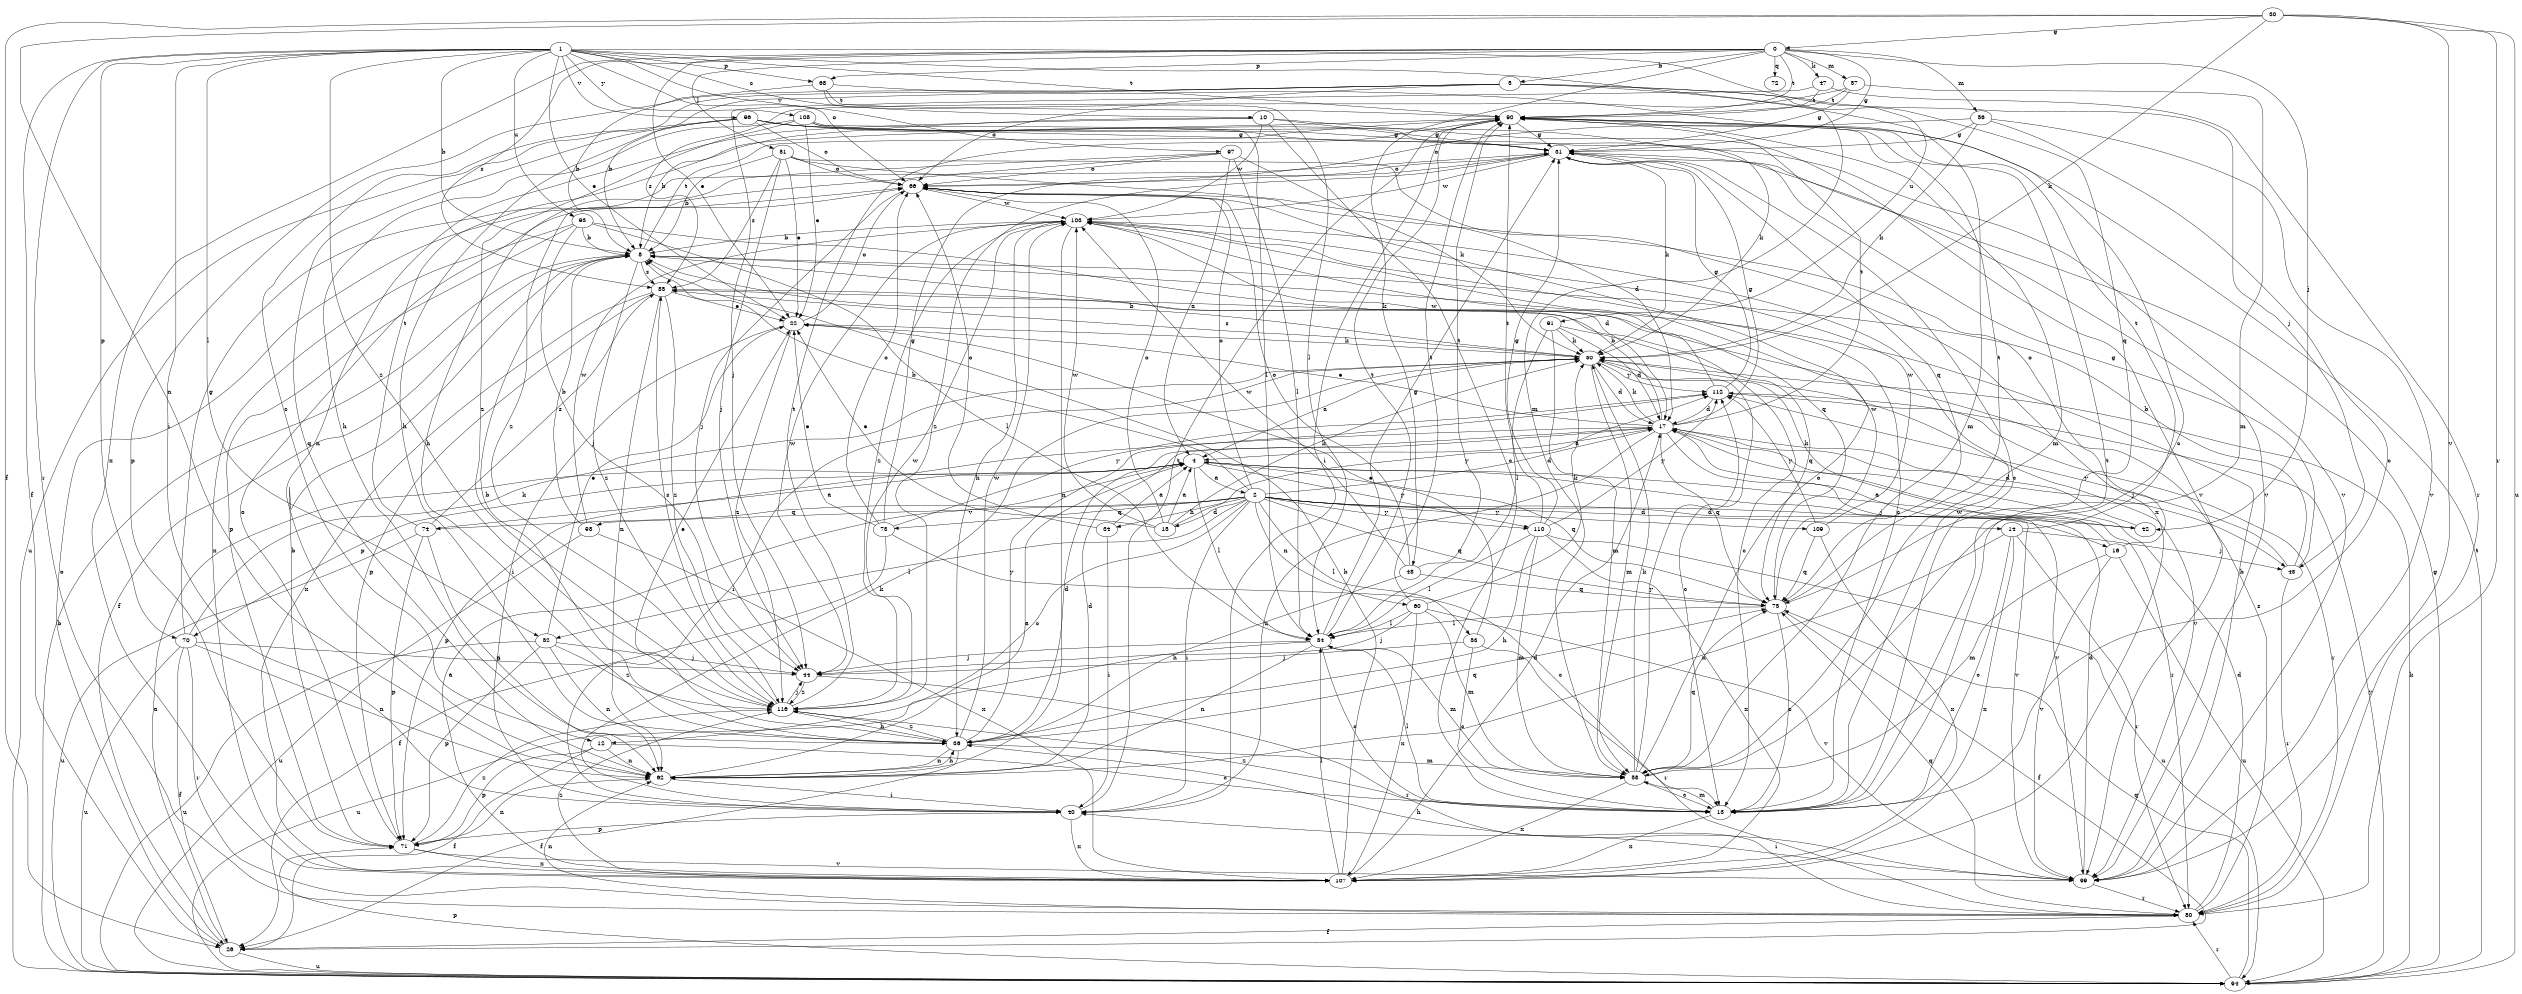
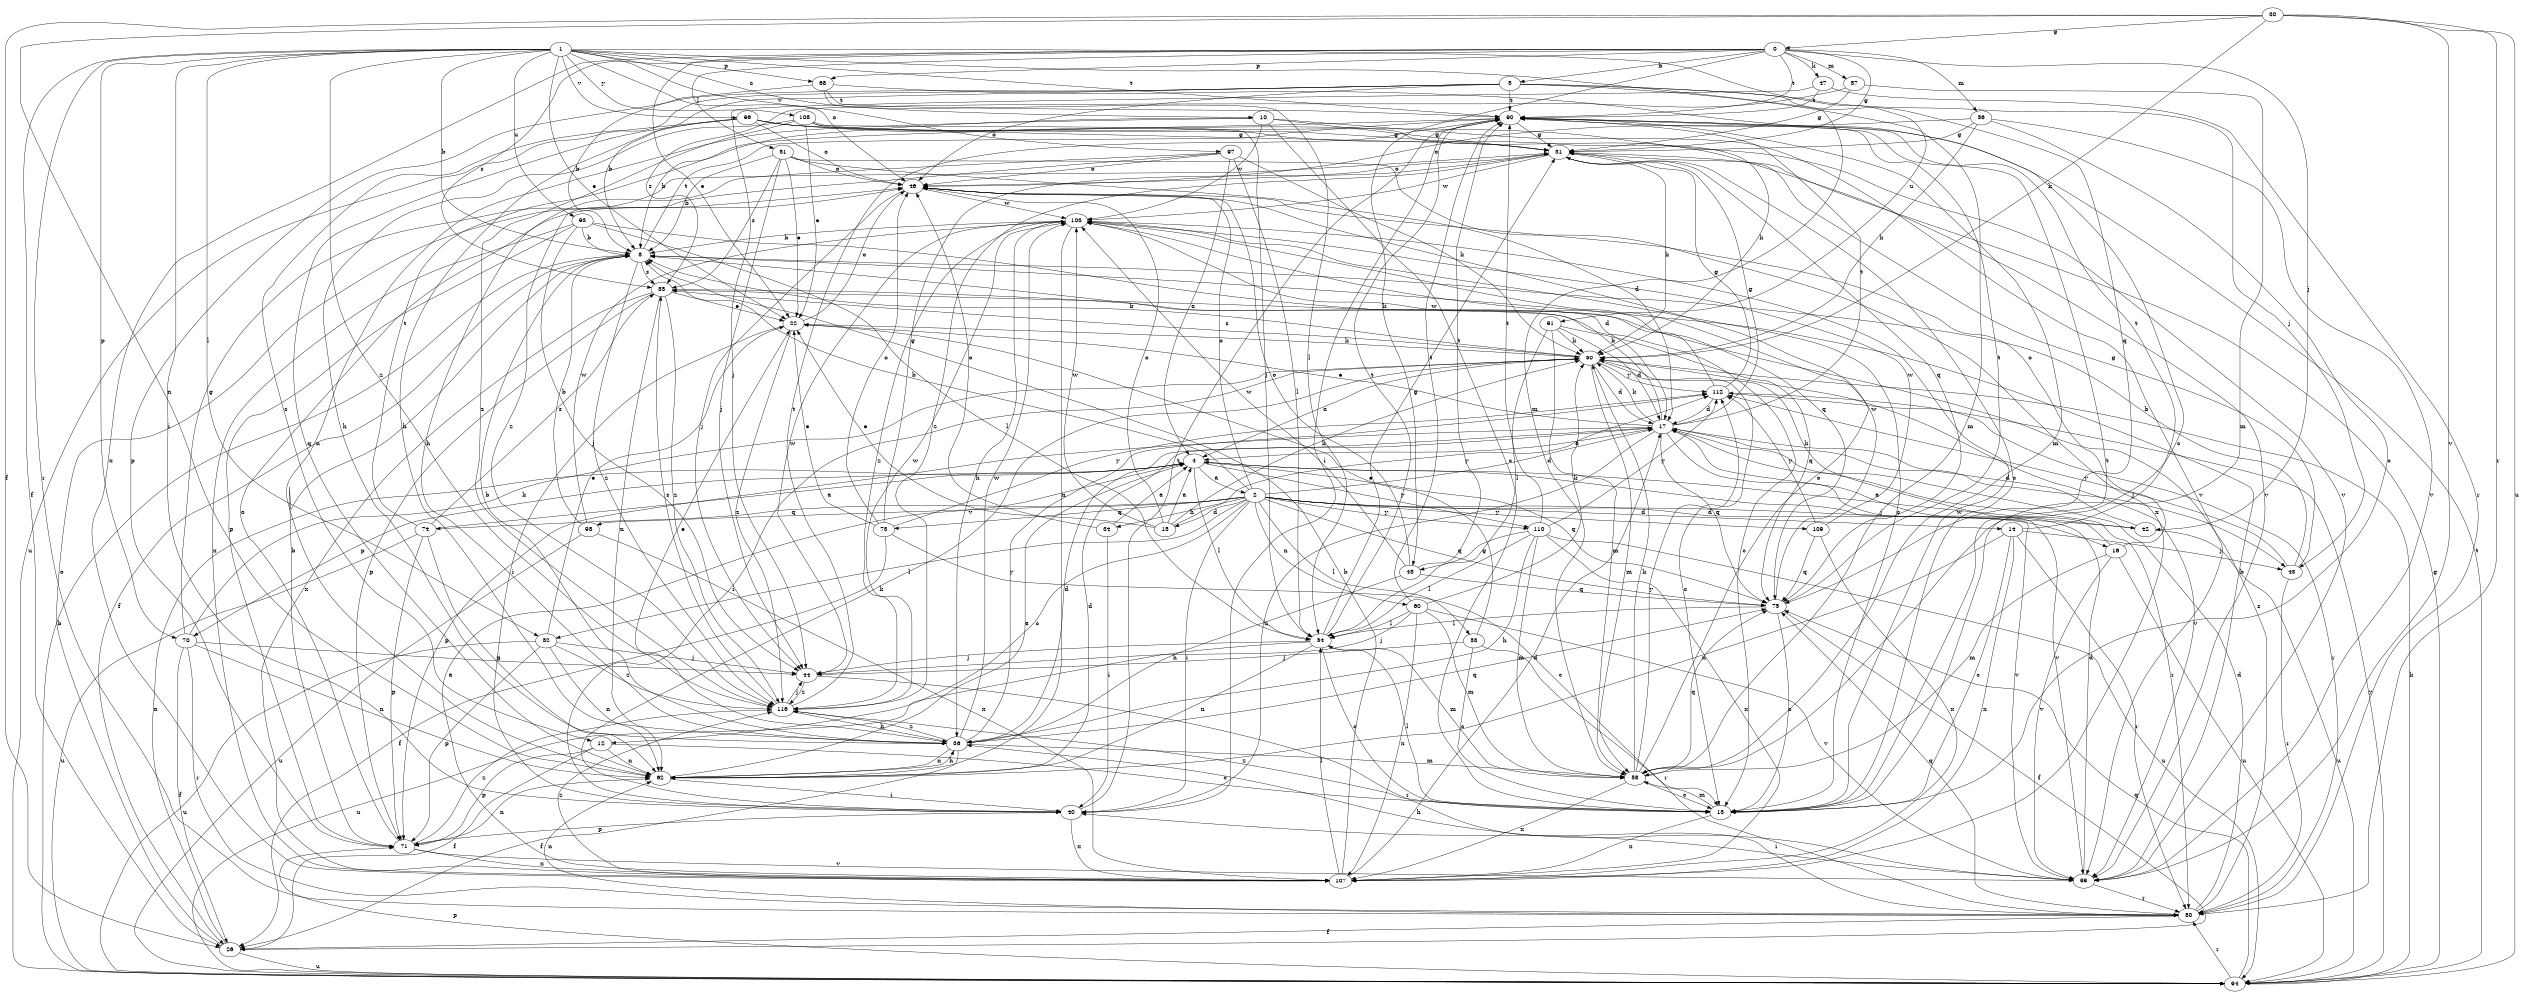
(1775, 84) -> none
(1688, 113) -> (1510, 100)
(913, 186) -> (913, 186)
(1511, 358) -> (1475, 549)
(1267, 375) -> (1267, 375)
(979, 979) -> (2330, 742)
